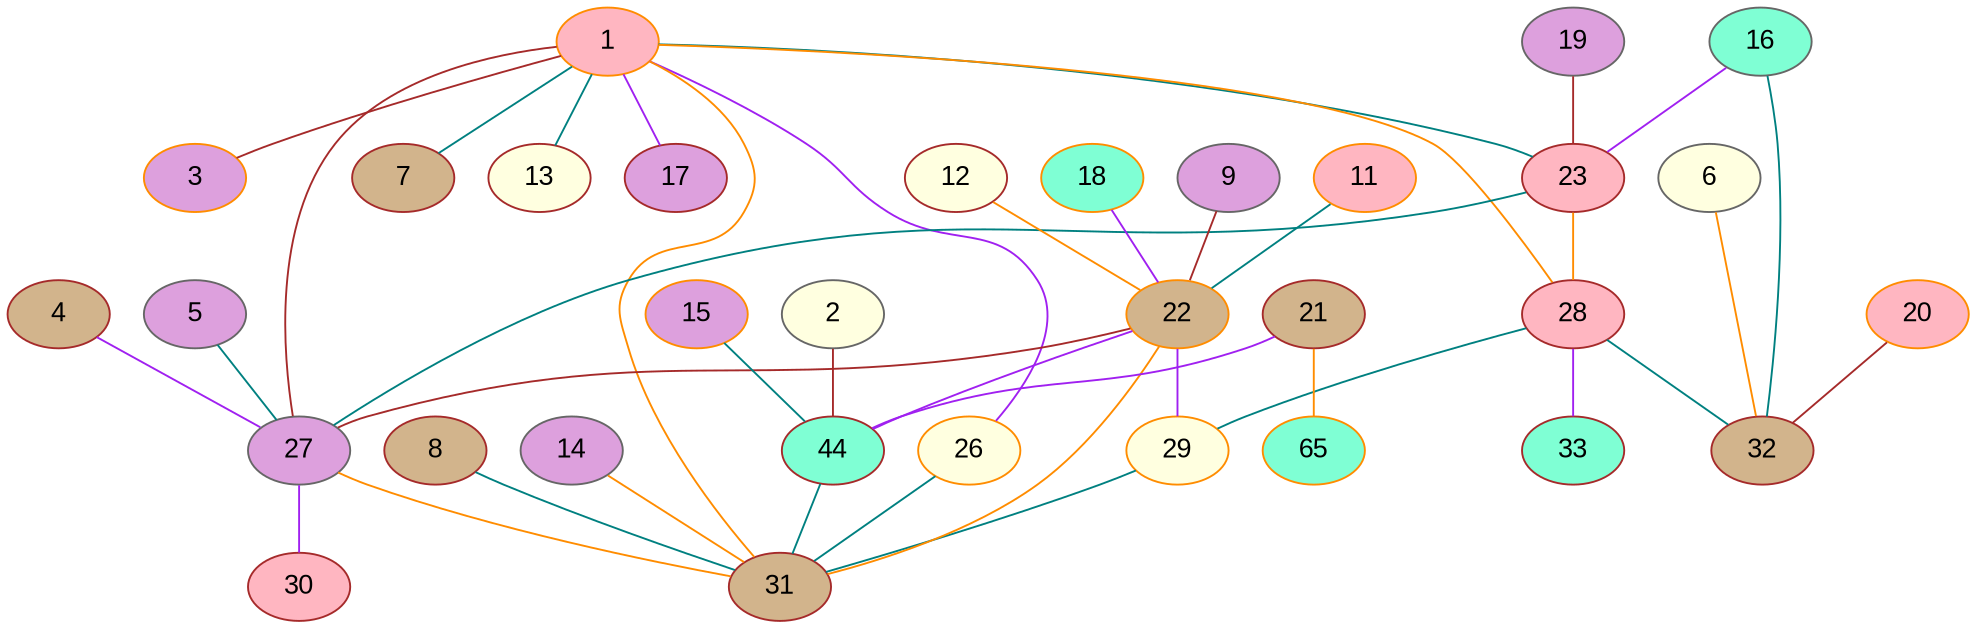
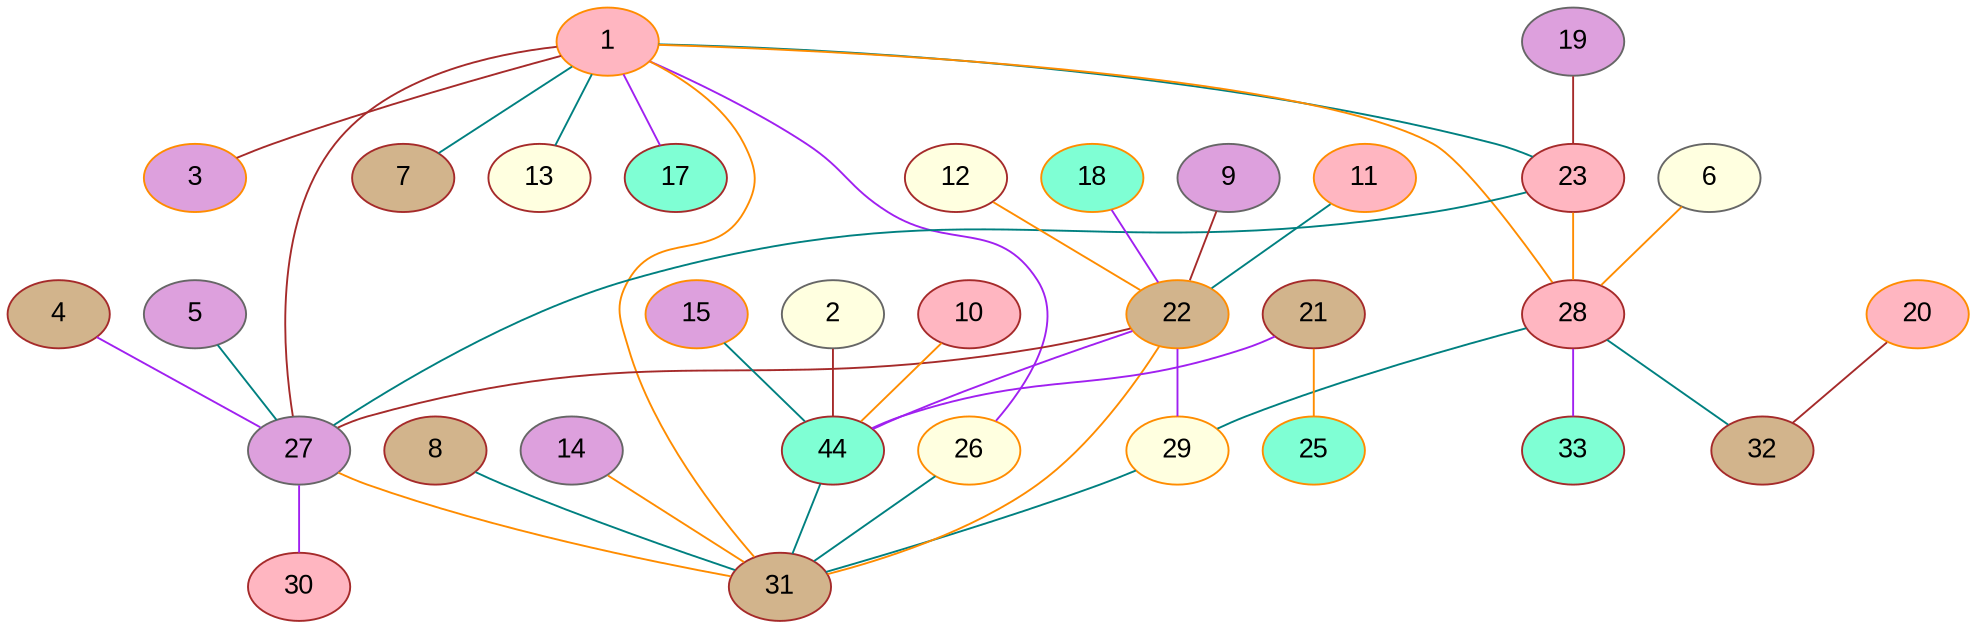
(1761, 42) -> none
(676, 178) -> (676, 178)
none -> (969, 314)
(1736, 314) -> (1641, 246)
(1314, 451) -> (1314, 451)
